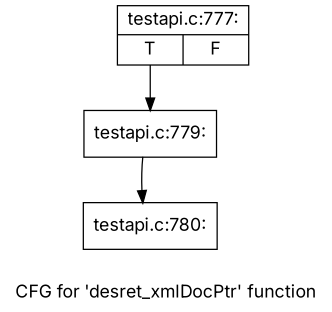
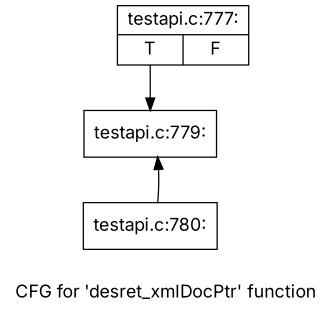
(142, 174) -> (159, 186)
